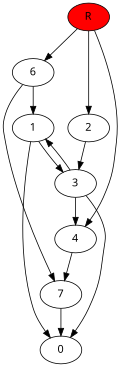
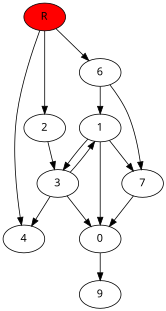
(69, 263) -> (119, 153)
none -> (100, 294)
